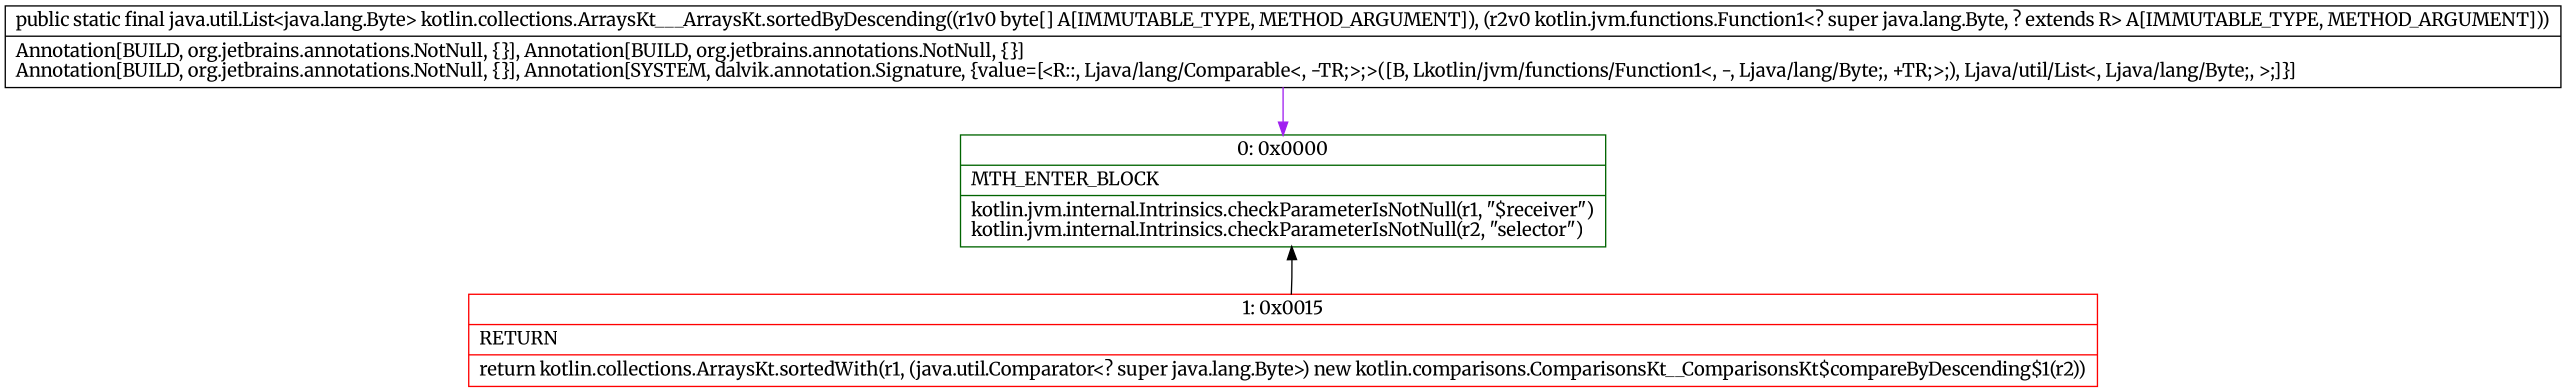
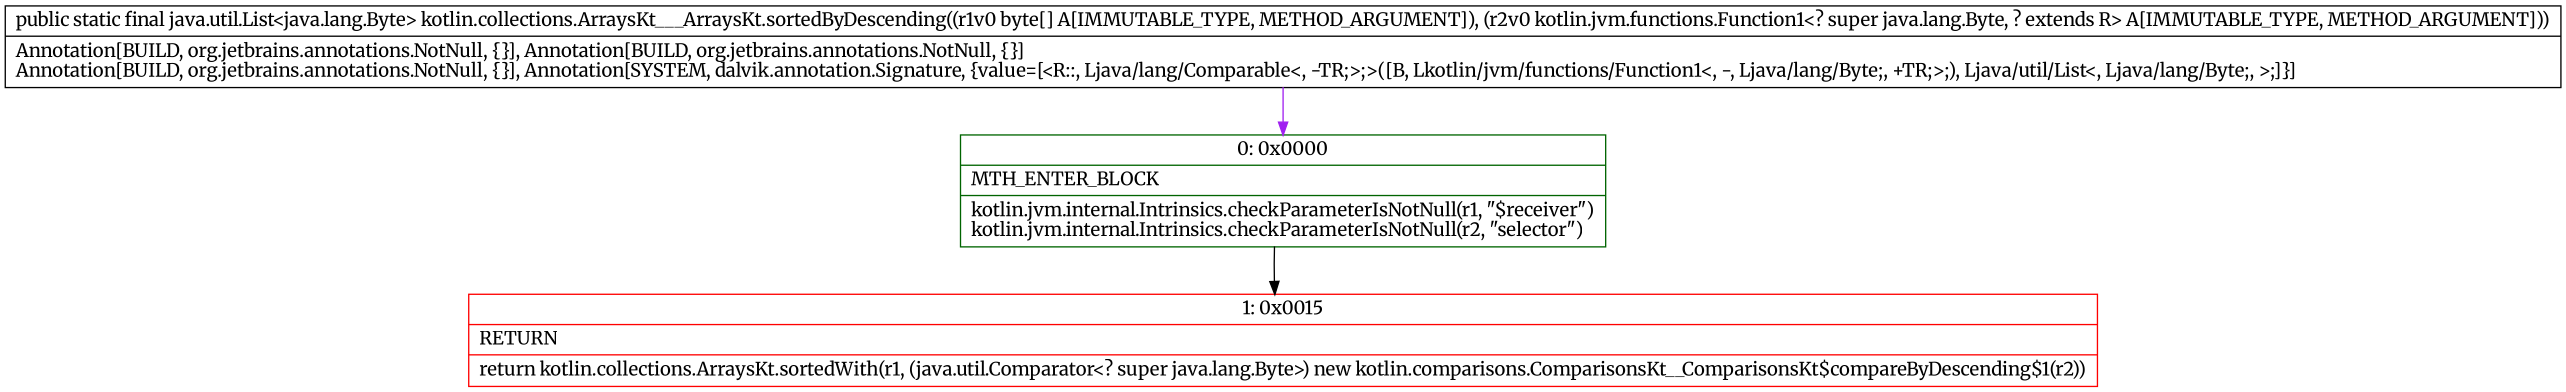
(1292, 277) -> (1274, 264)
